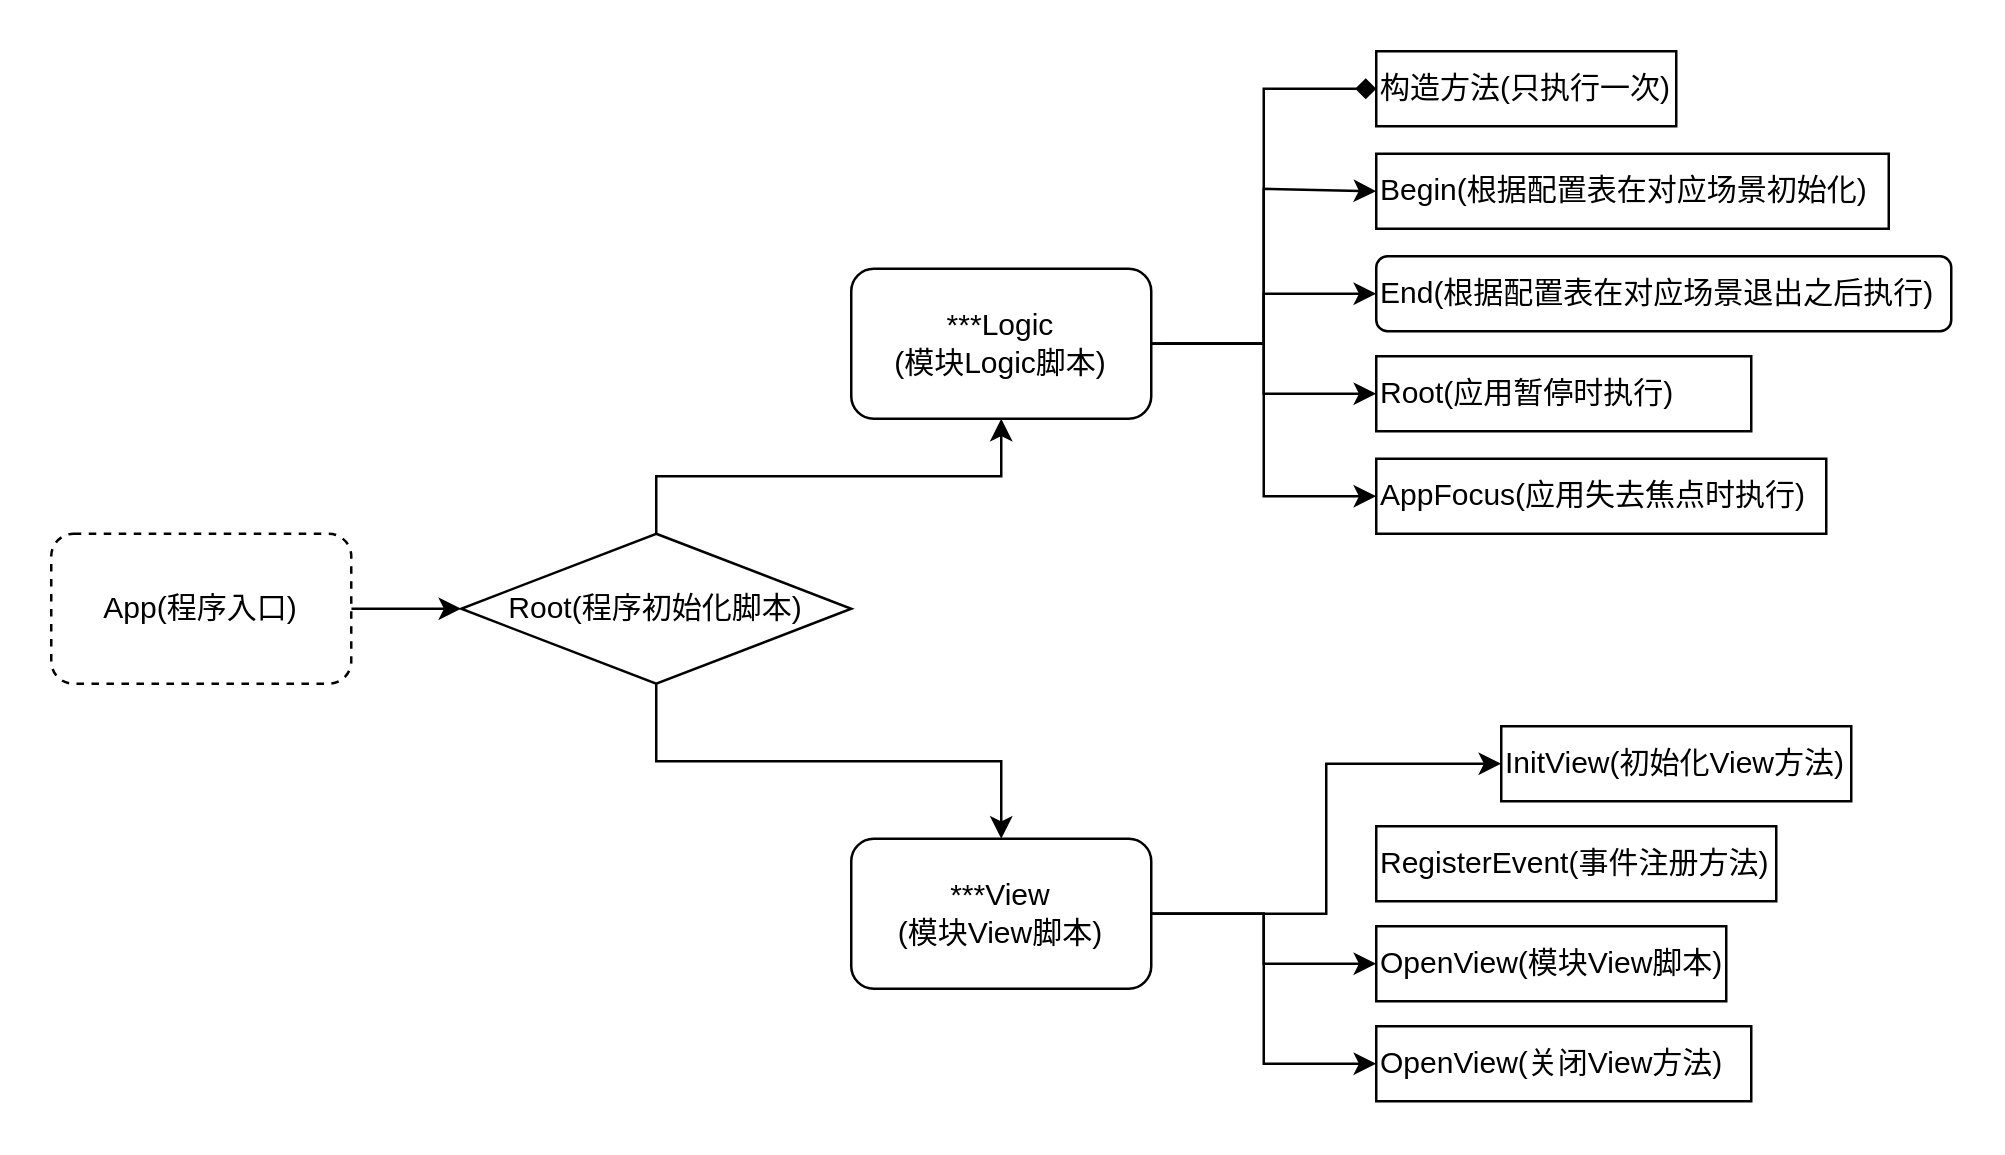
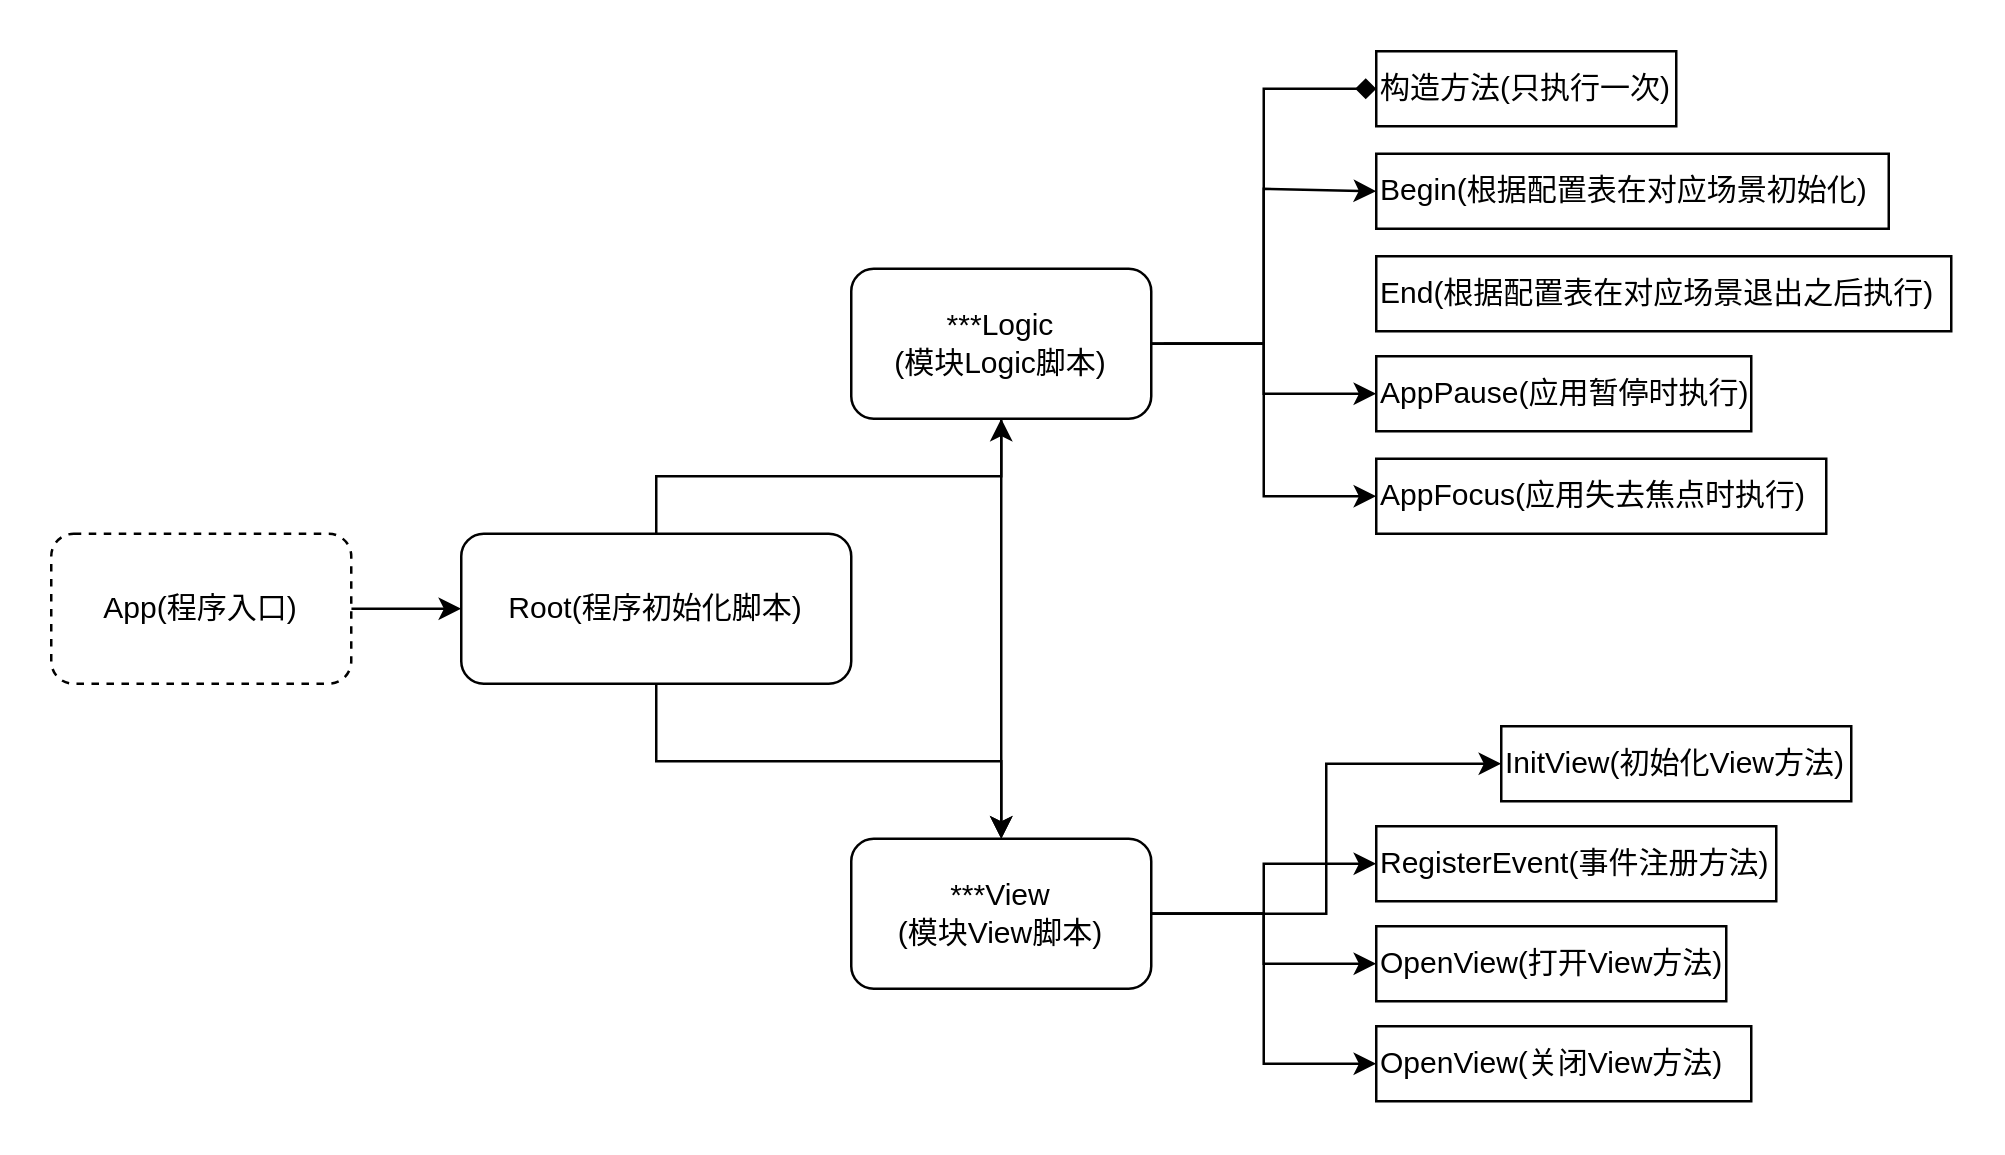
(1313, 294) -> (1001, 619)
(1664, 294) -> (1664, 294)
(1537, 394) -> (1566, 394)
(656, 609) -> (656, 609)
none -> (1270, 864)
(1551, 964) -> (1551, 964)
